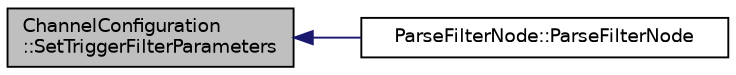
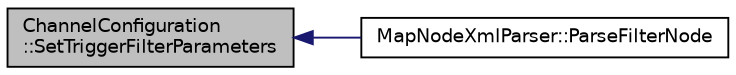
(545, 38) -> (545, 38)
